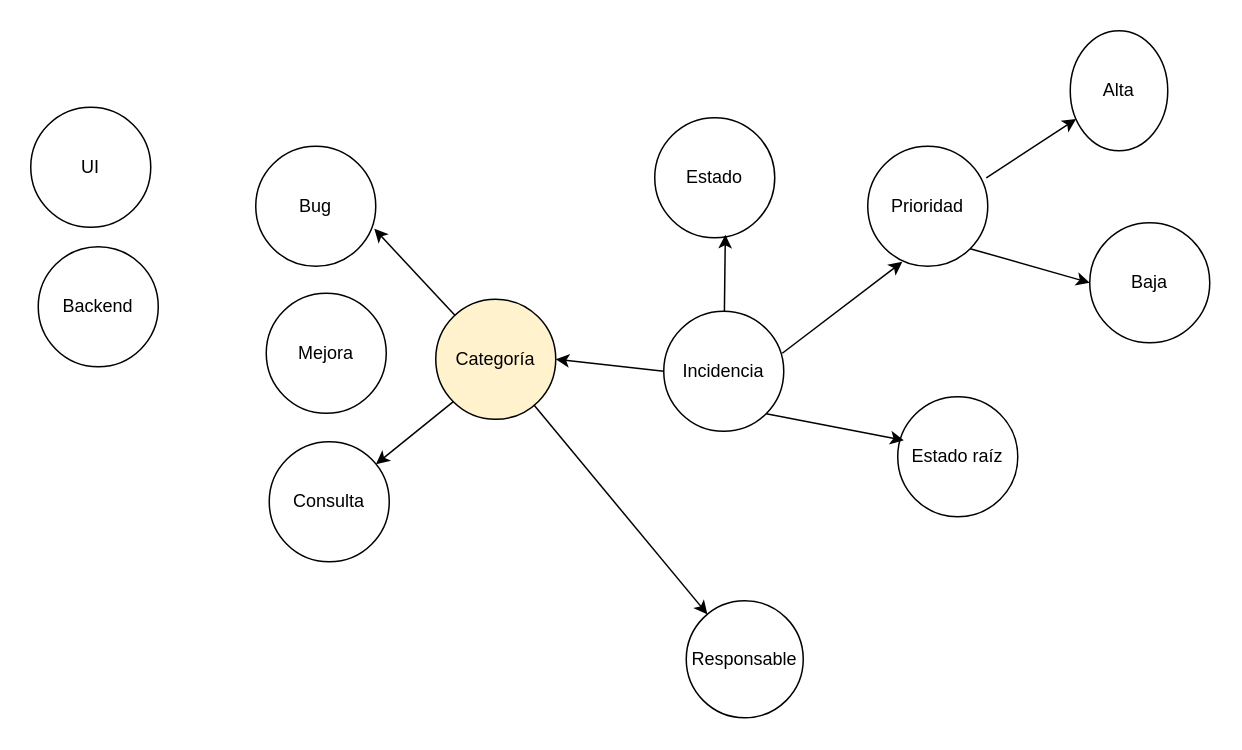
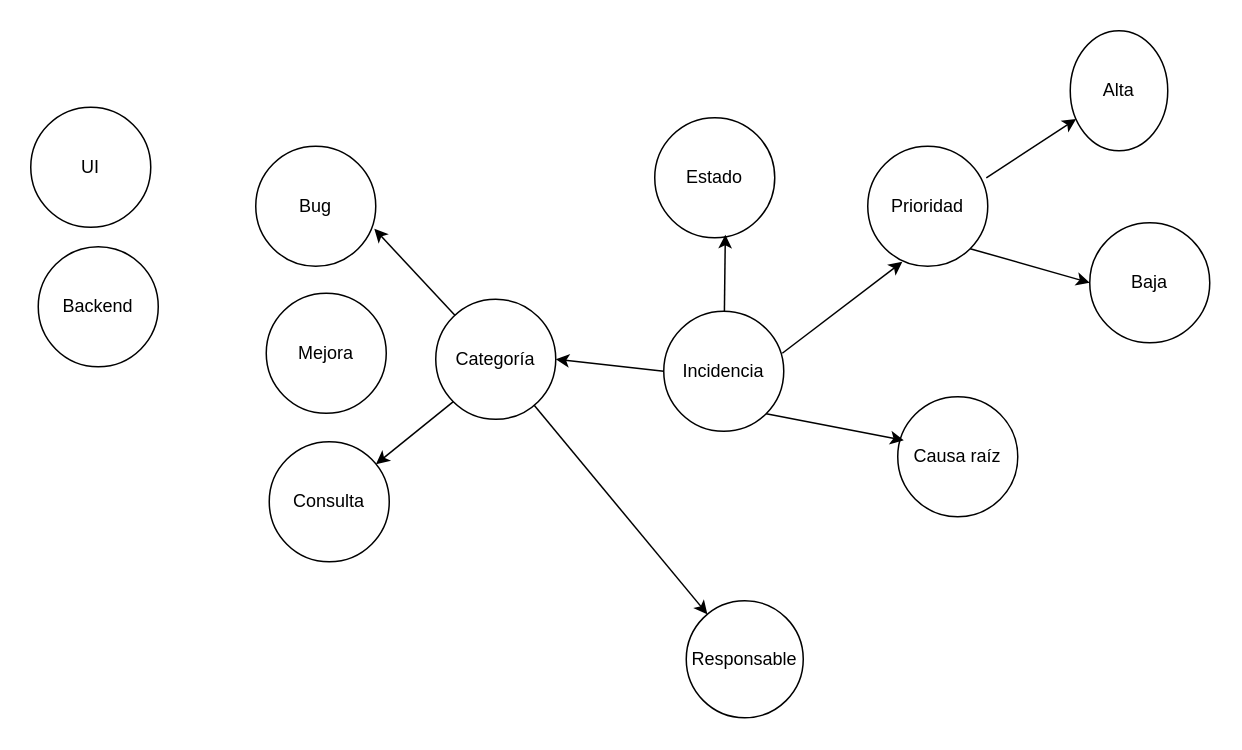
(496, 359) -> (496, 359)
(958, 457) -> (958, 457)
